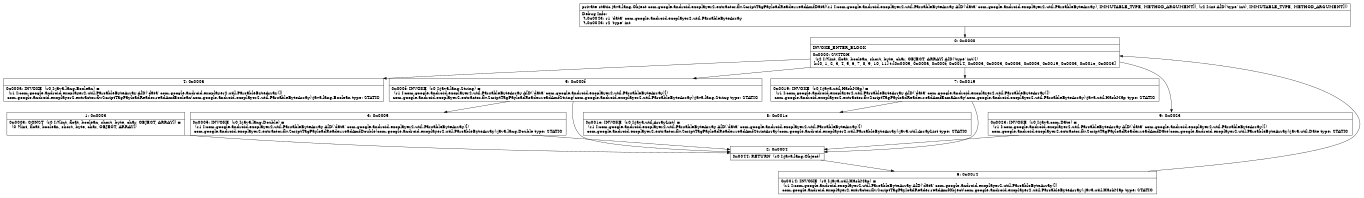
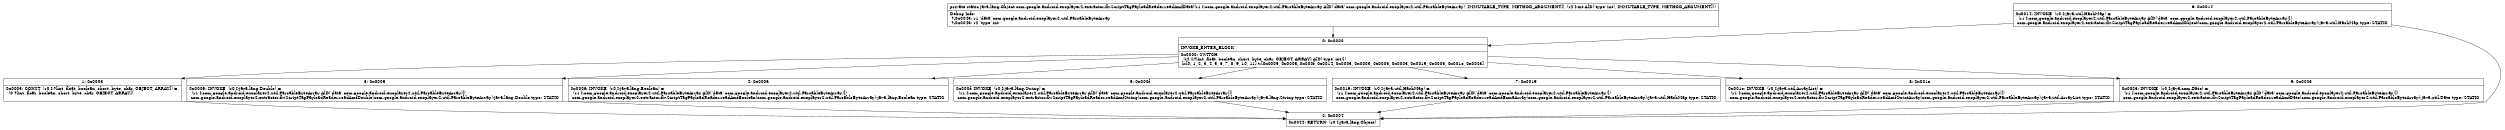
none -> (681, 62)
(478, 107) -> (872, 66)
(873, 107) -> (1614, 70)
(856, 165) -> (2014, 113)
